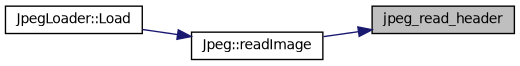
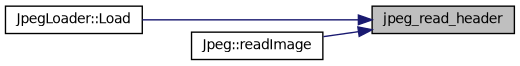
(160, 32) -> (250, 20)
